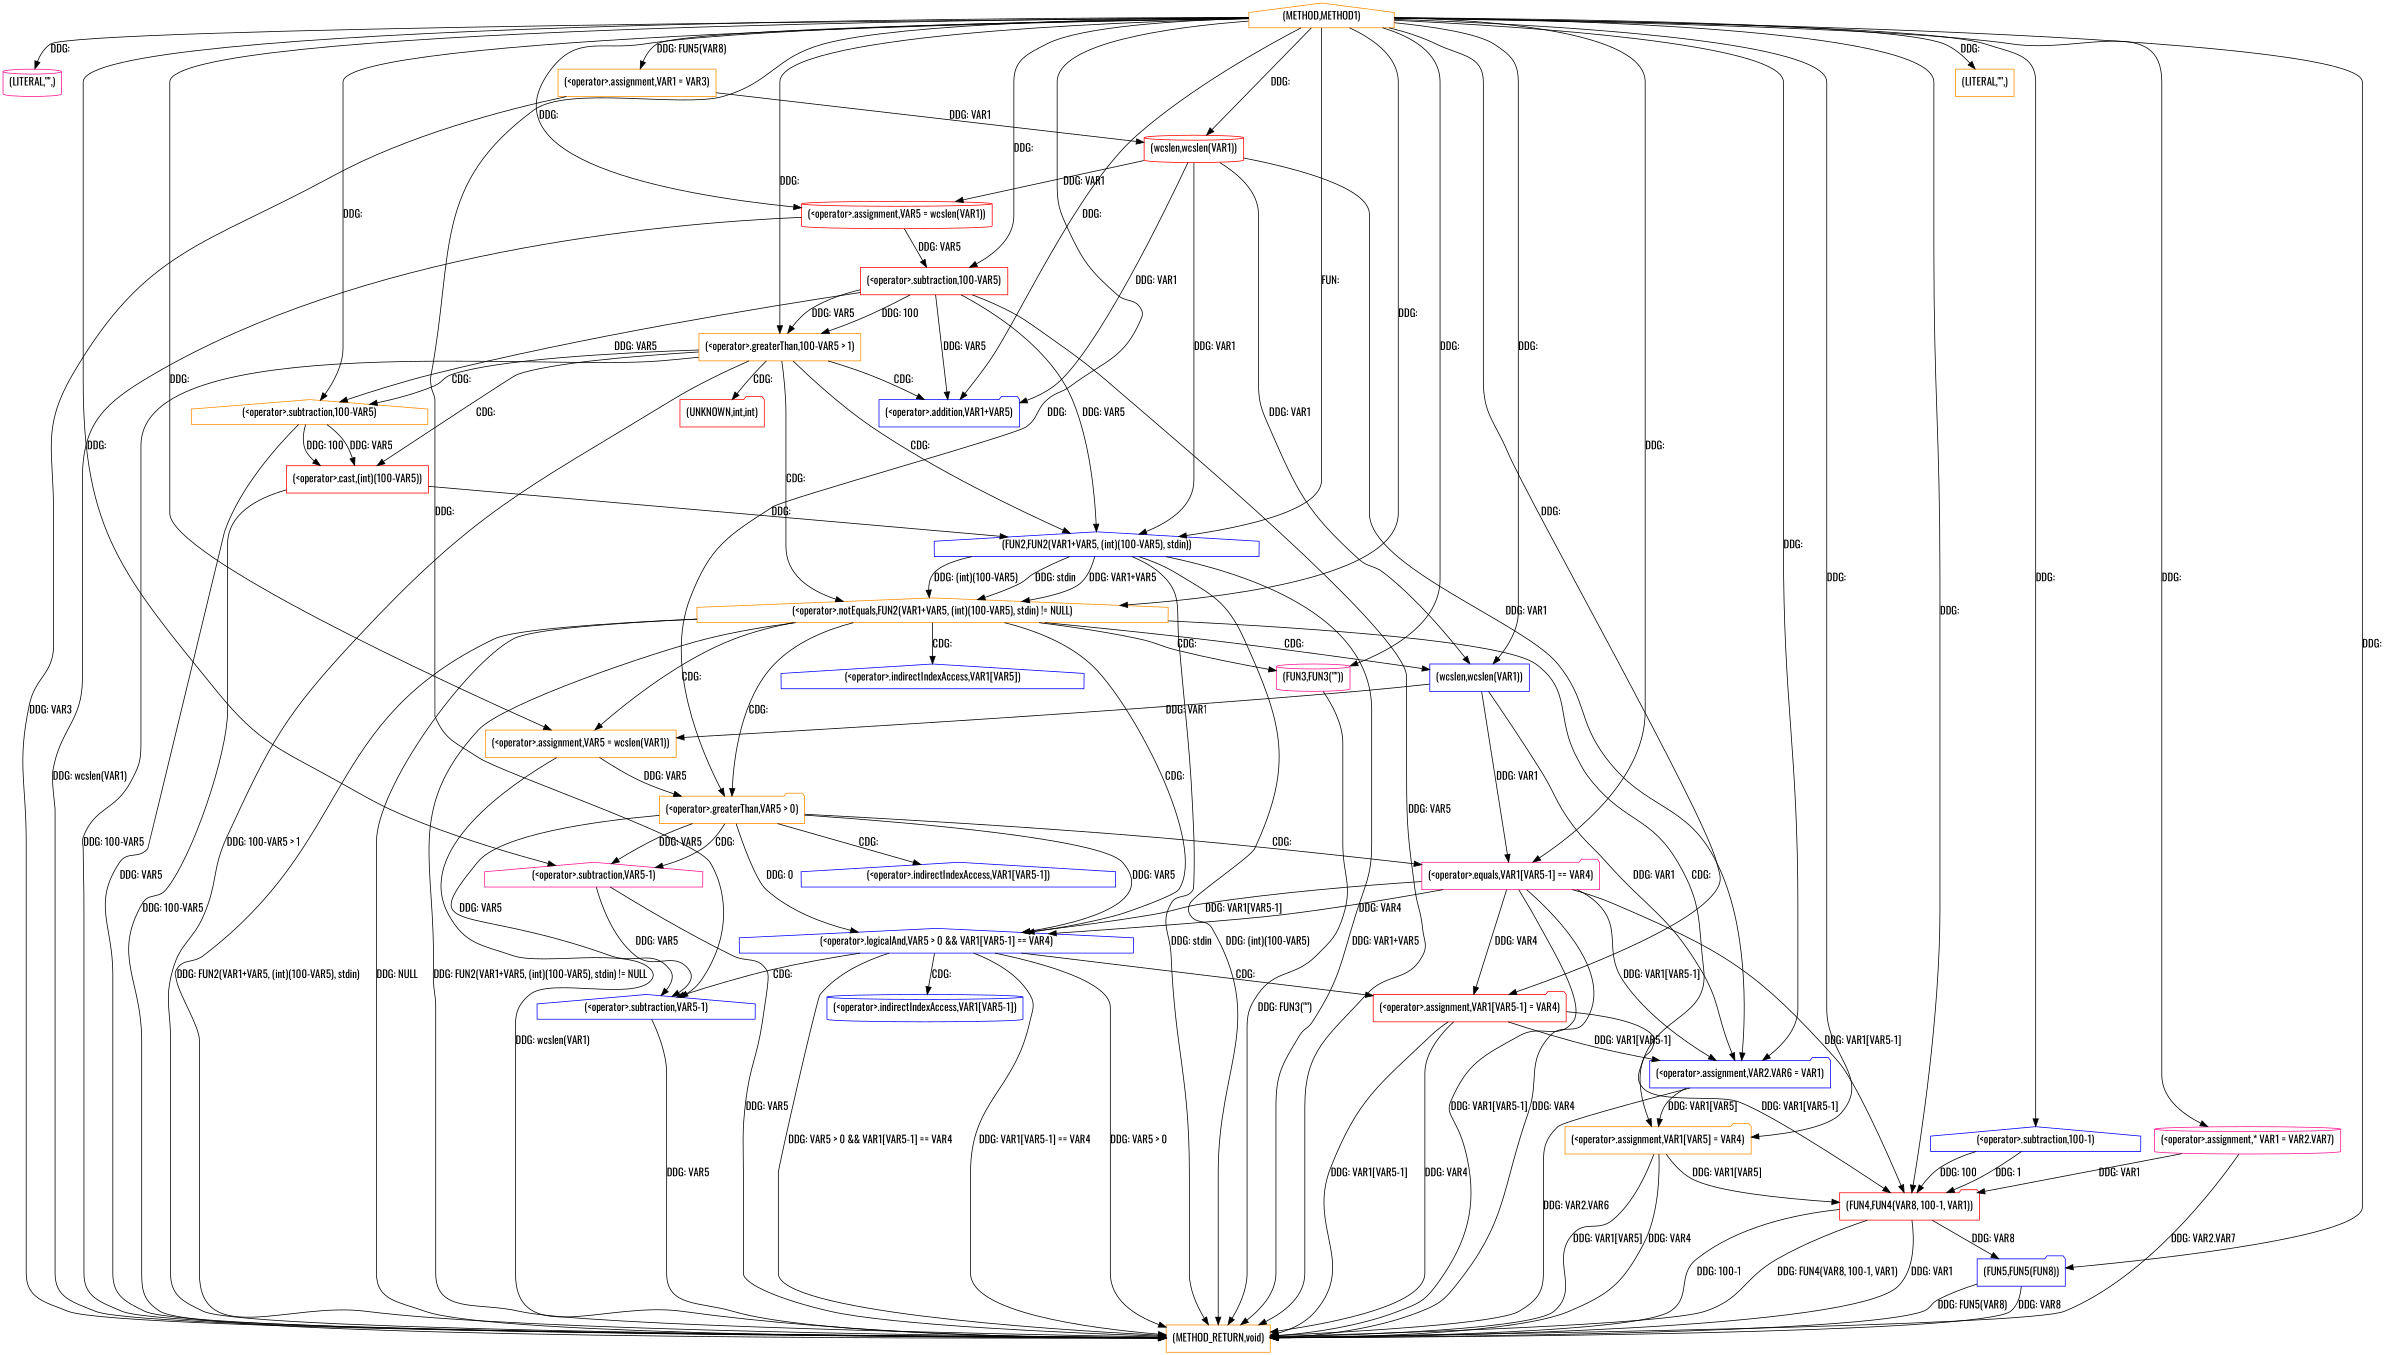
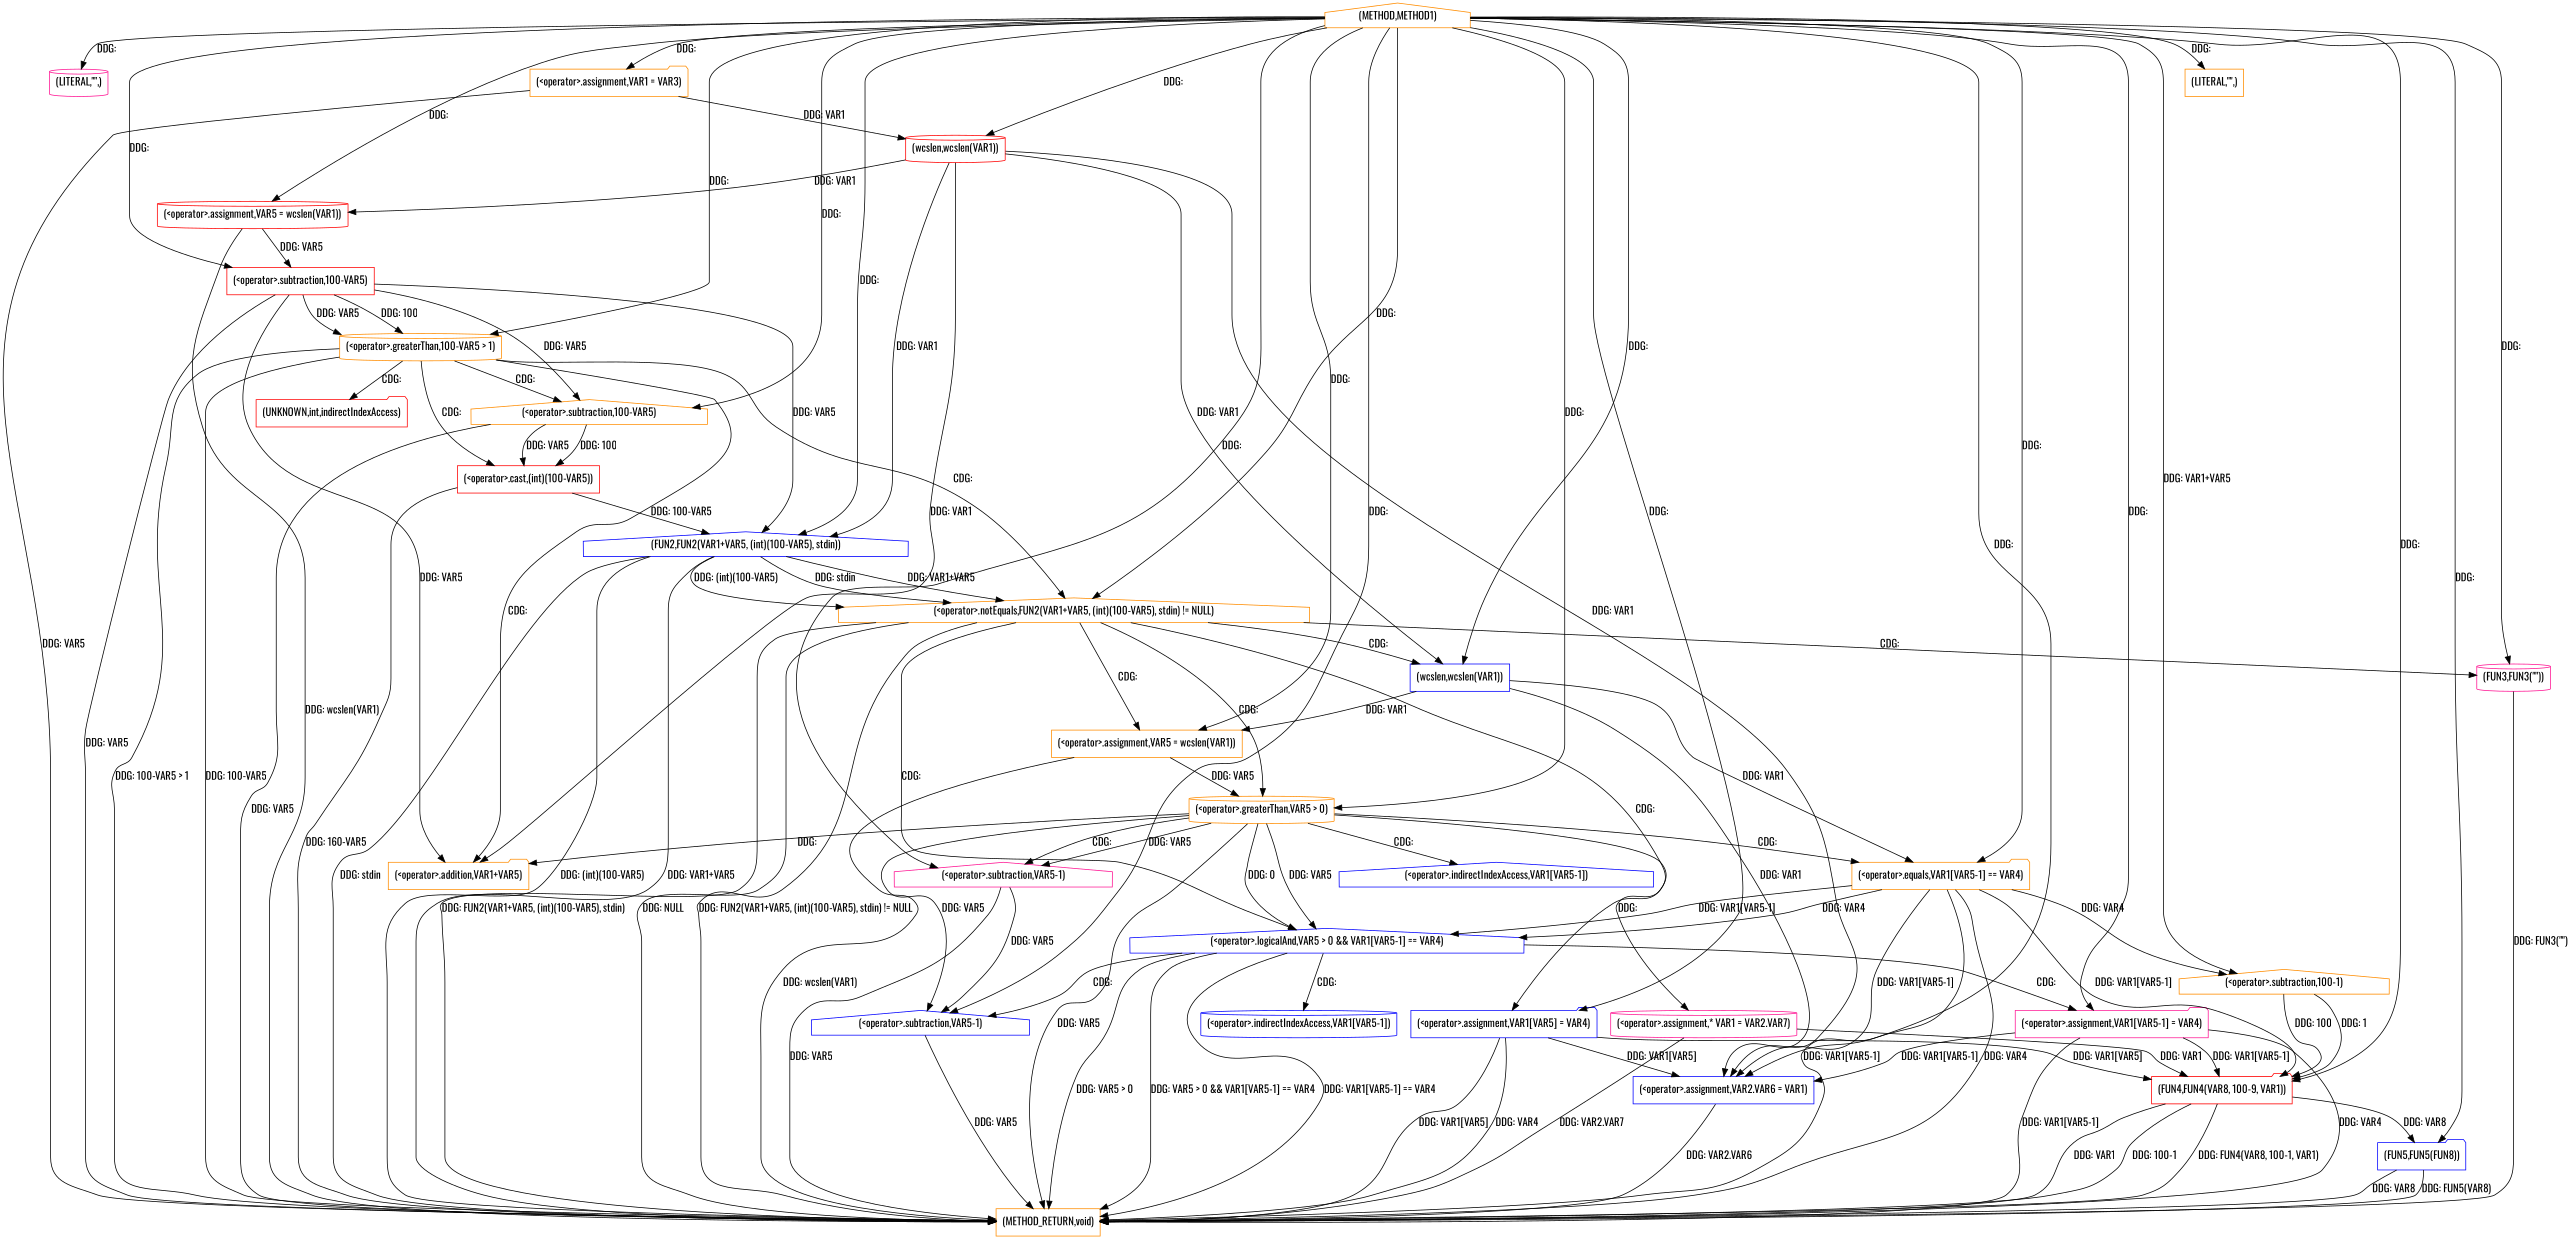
(692, 50) -> (688, 50)
(637, 83) -> (609, 83)
(1099, 178) -> (846, 834)
(2162, 215) -> (1599, 843)
(1332, 281) -> (871, 281)
(780, 347) -> (421, 347)
(722, 413) -> (332, 413)
(949, 413) -> (459, 876)
(914, 453) -> none
(783, 512) -> (682, 512)
(2047, 579) -> (2197, 479)
(933, 678) -> none
(51, 711) -> (64, 645)
(732, 810) -> (1262, 810)
(1511, 876) -> (1941, 876)
(173, 909) -> (336, 843)
(1491, 938) -> (2114, 936)
none -> (1095, 997)
(1470, 1008) -> (2112, 1024)
(1740, 1074) -> (1724, 1090)
(1668, 1102) -> (1610, 1056)
(1658, 1140) -> (1504, 1024)
(2036, 1140) -> (2284, 983)
(1910, 1206) -> (2222, 1090)
